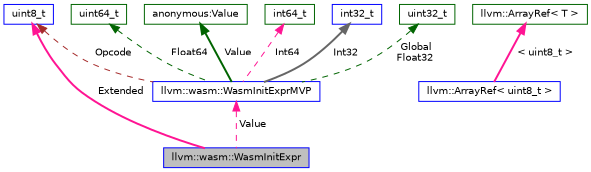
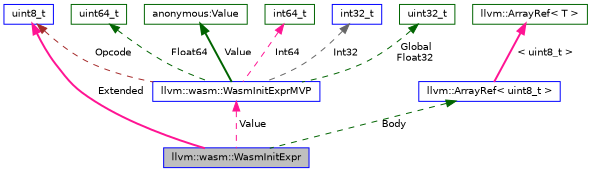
(307, 62) -> (307, 62)
none -> (358, 126)
